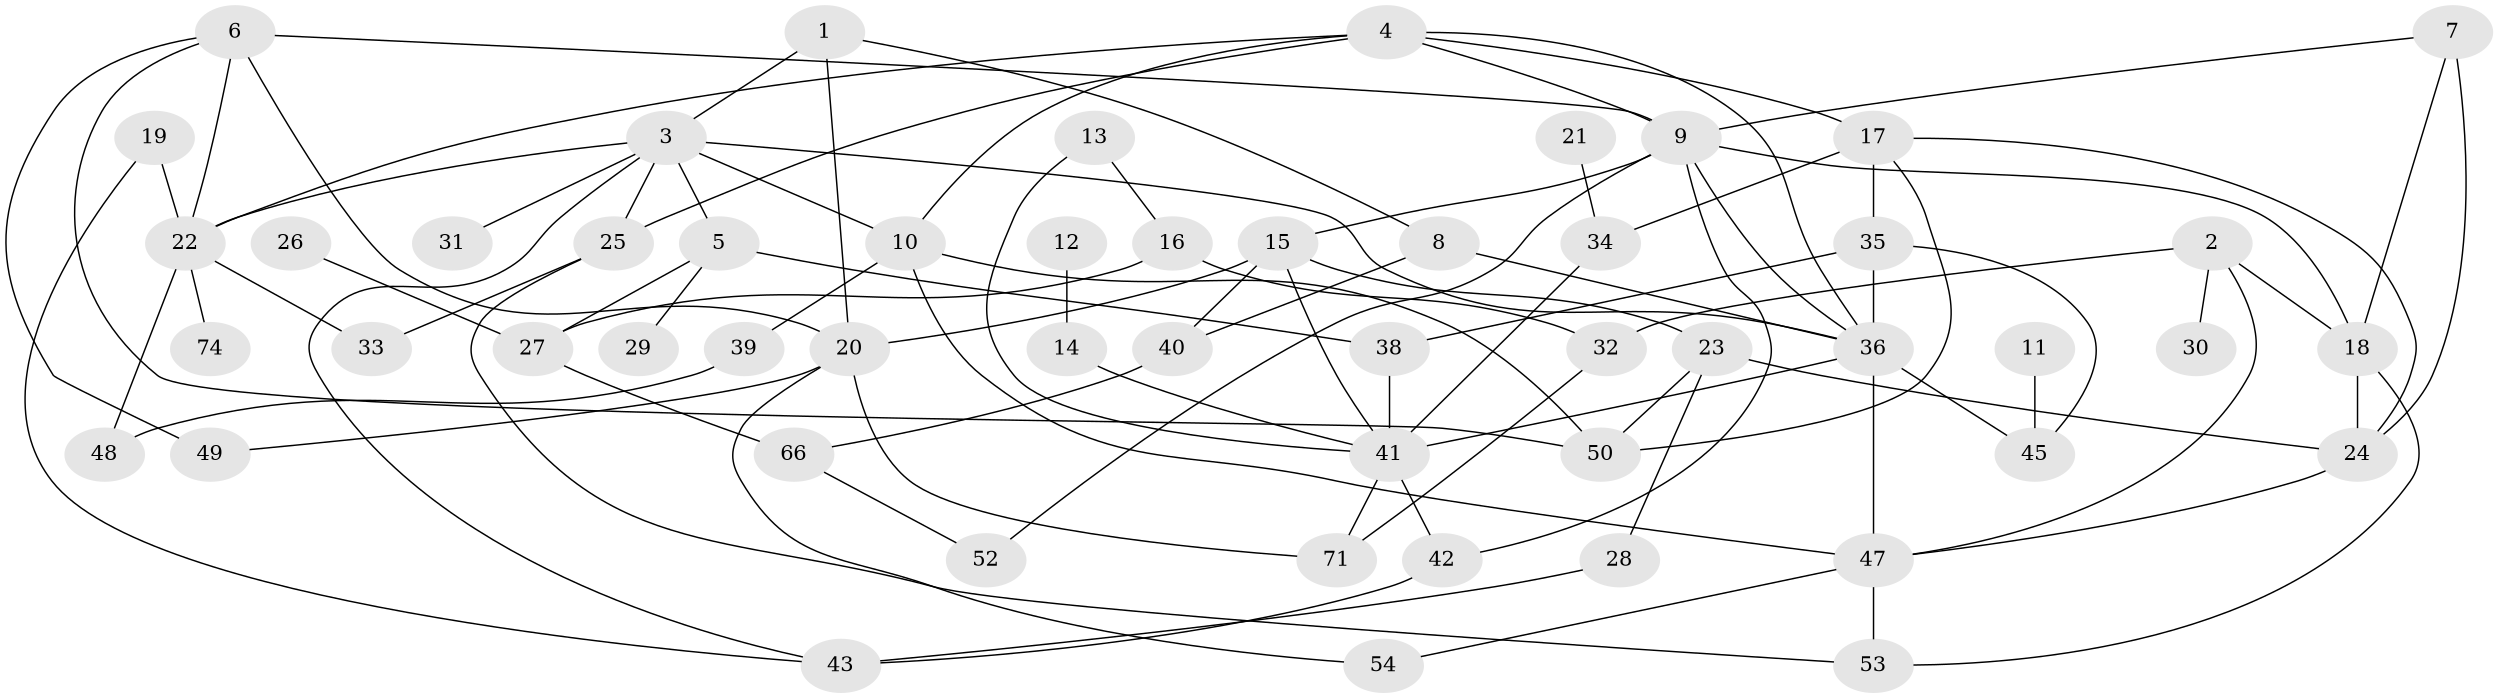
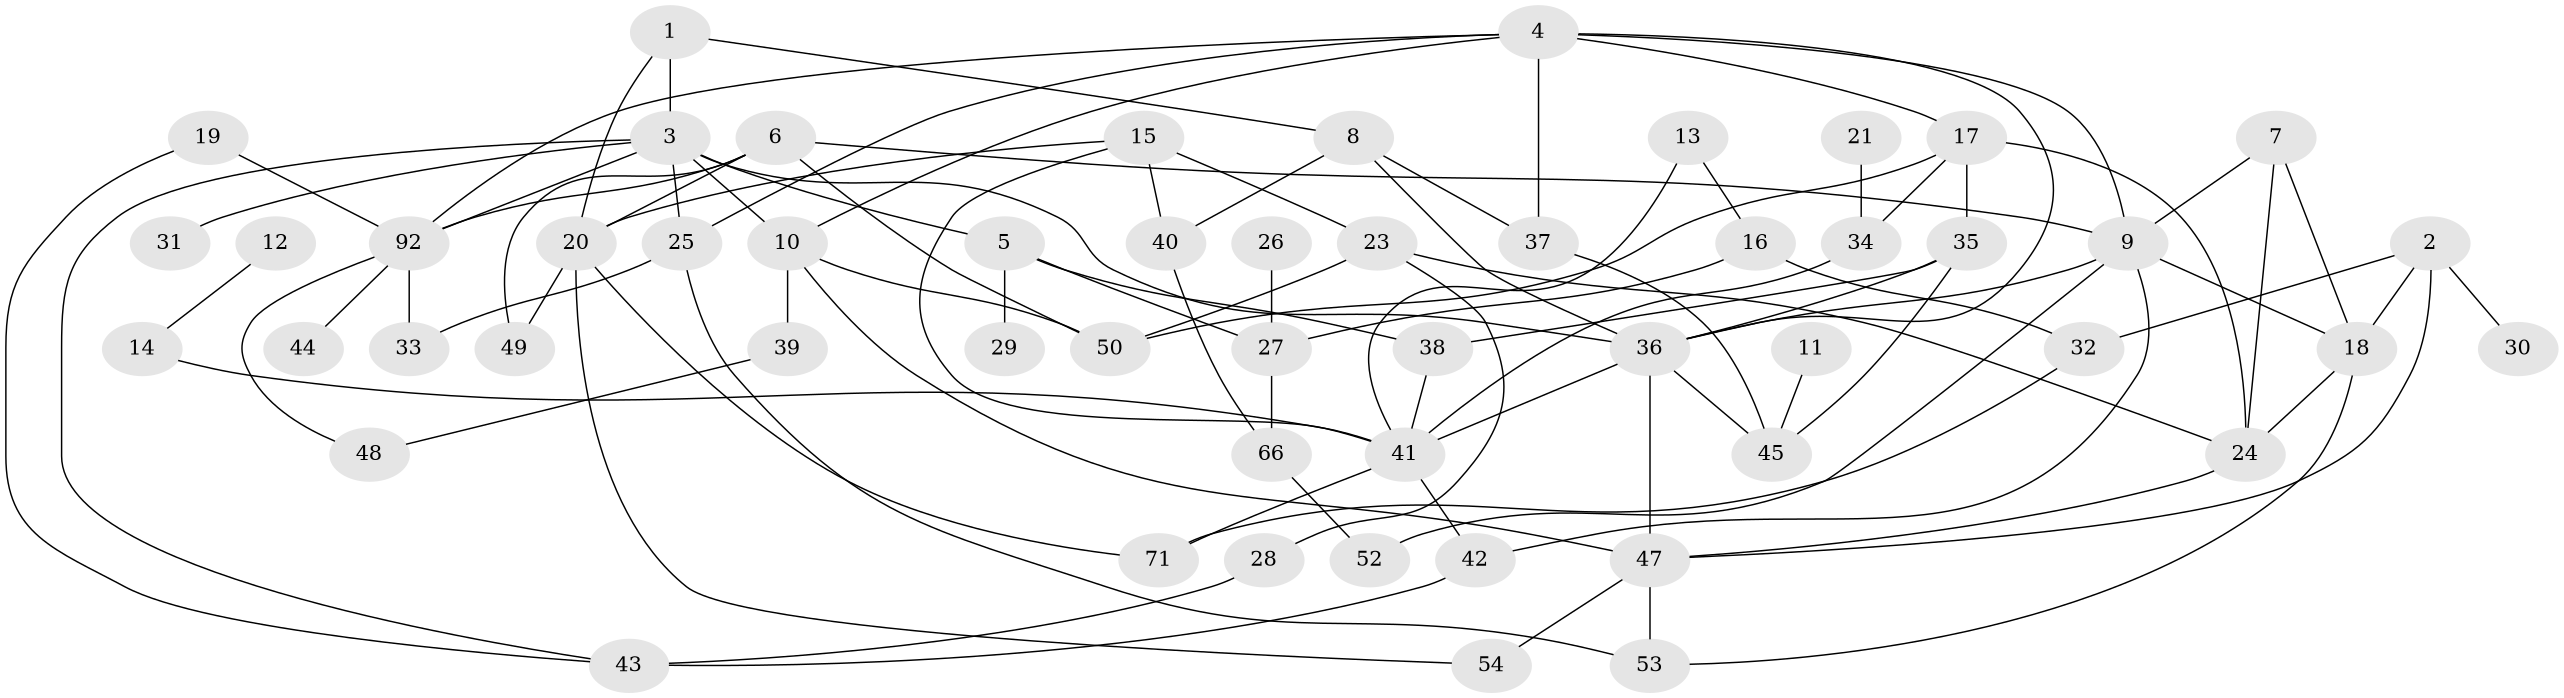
(1484, 199) -> none
(185, 243) -> (409, 243)
none -> (1539, 243)
(210, 349) -> (304, 349)
